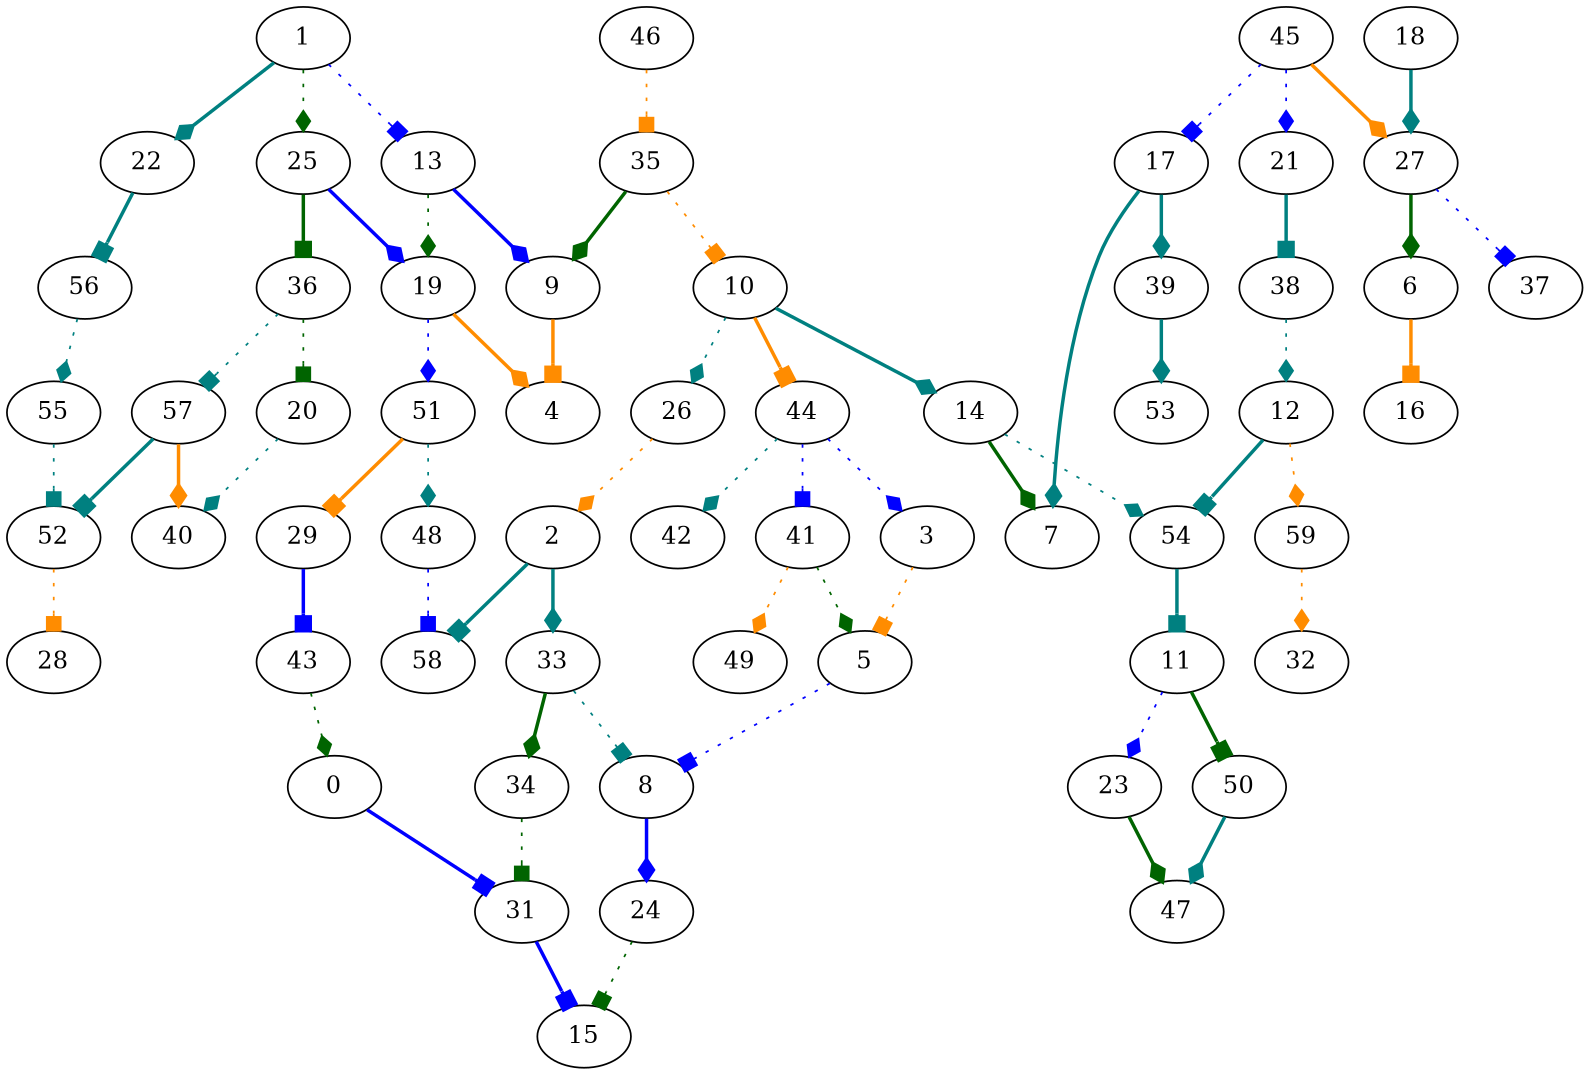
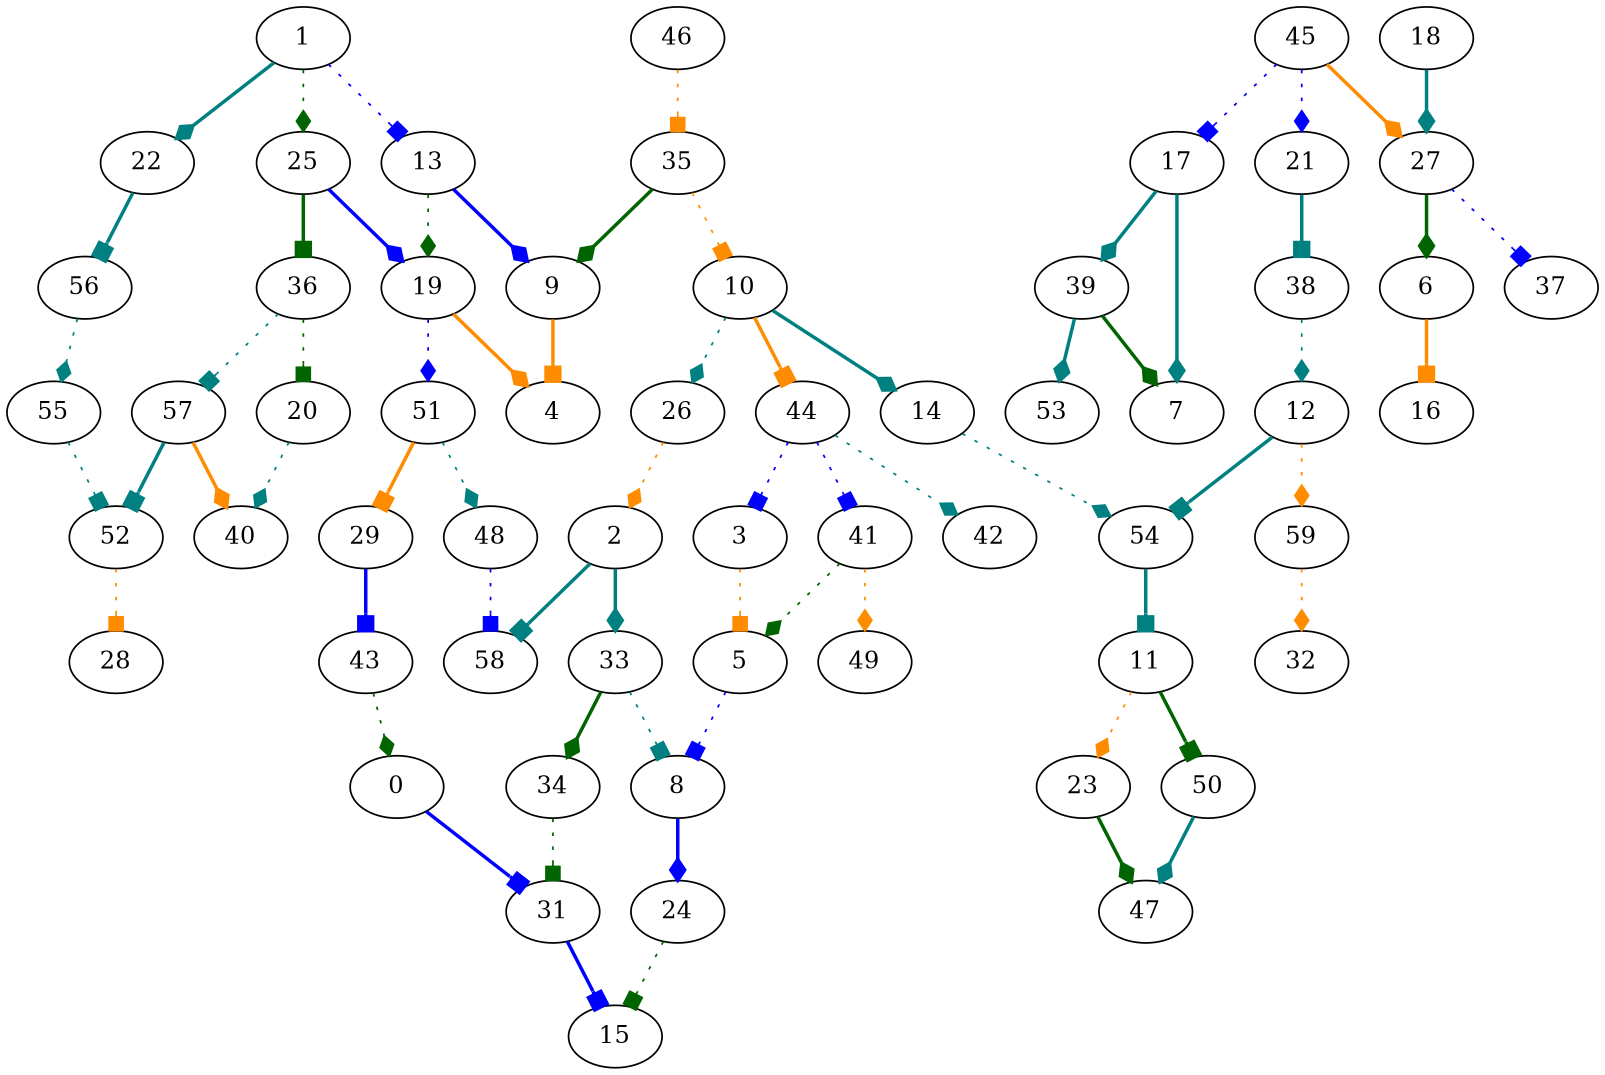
(1006, 466) -> (1123, 342)
(857, 467) -> (775, 467)
(1151, 715) -> (1119, 715)
